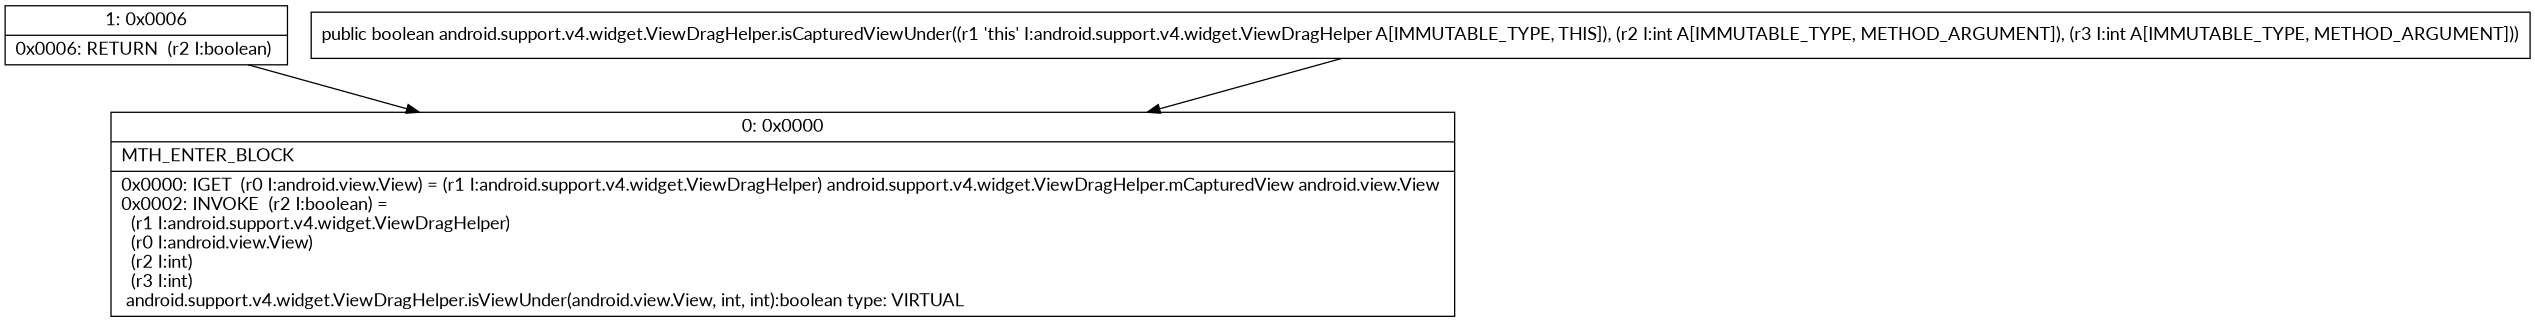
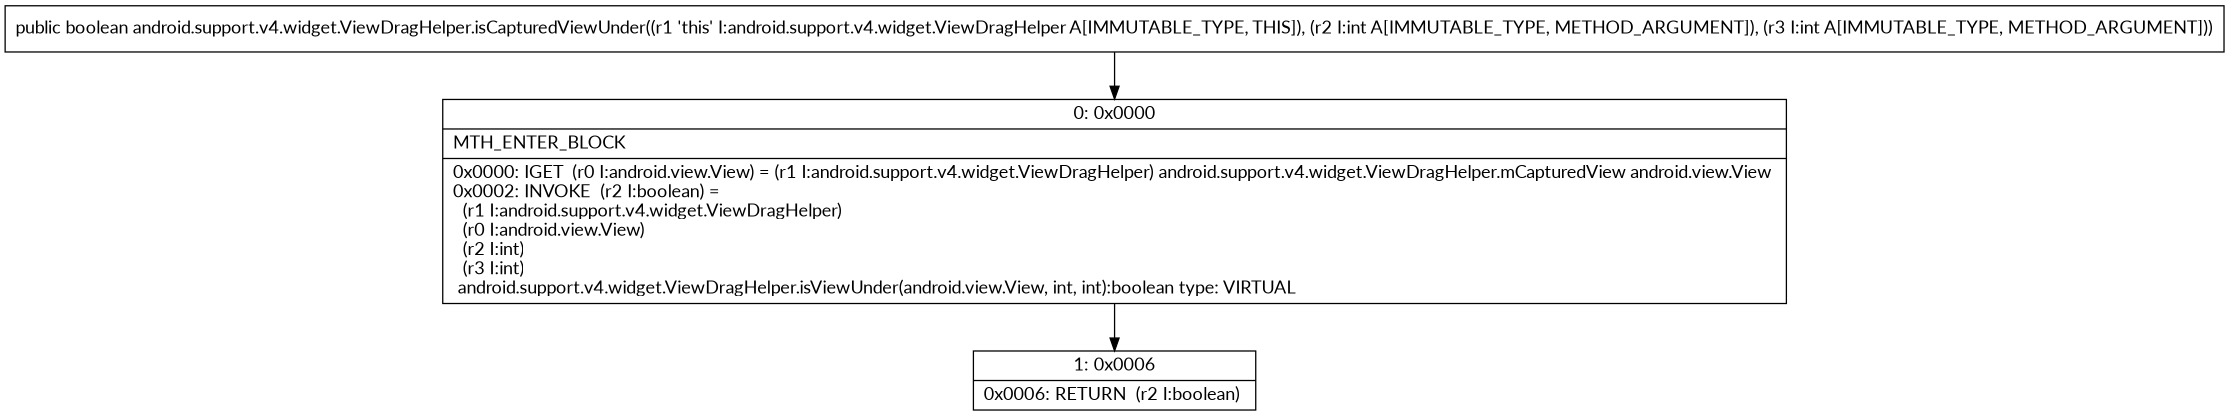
(328, 87) -> (1115, 321)
